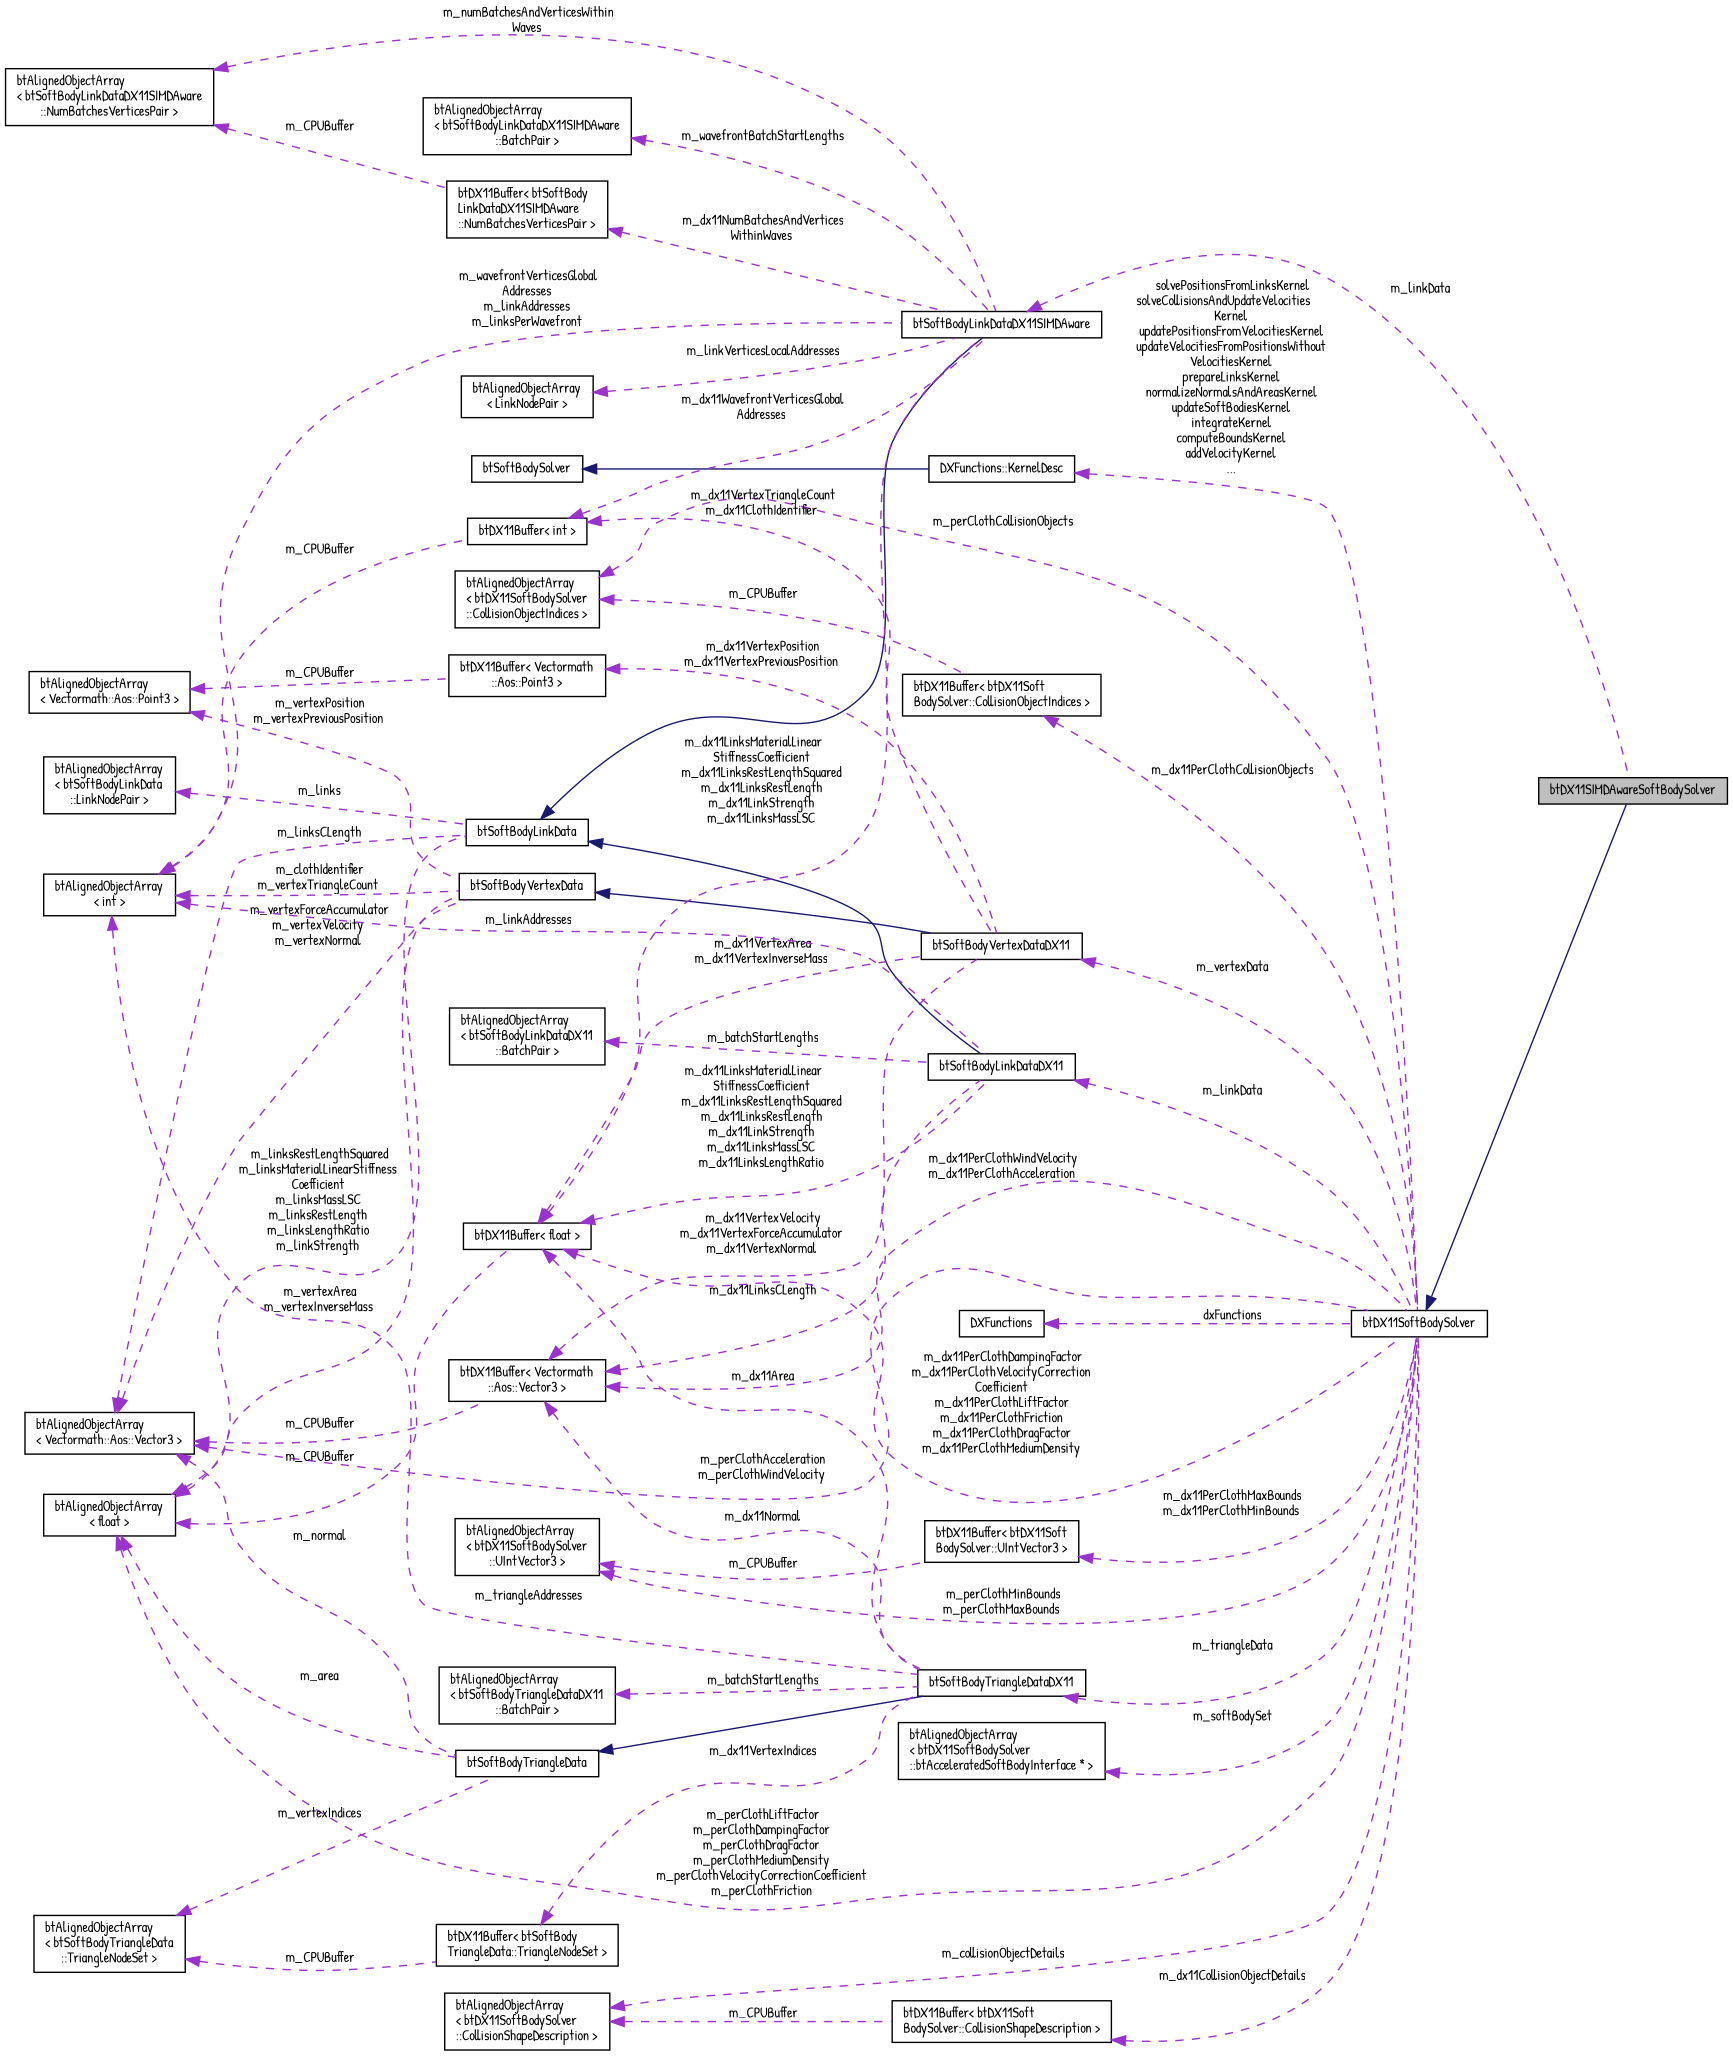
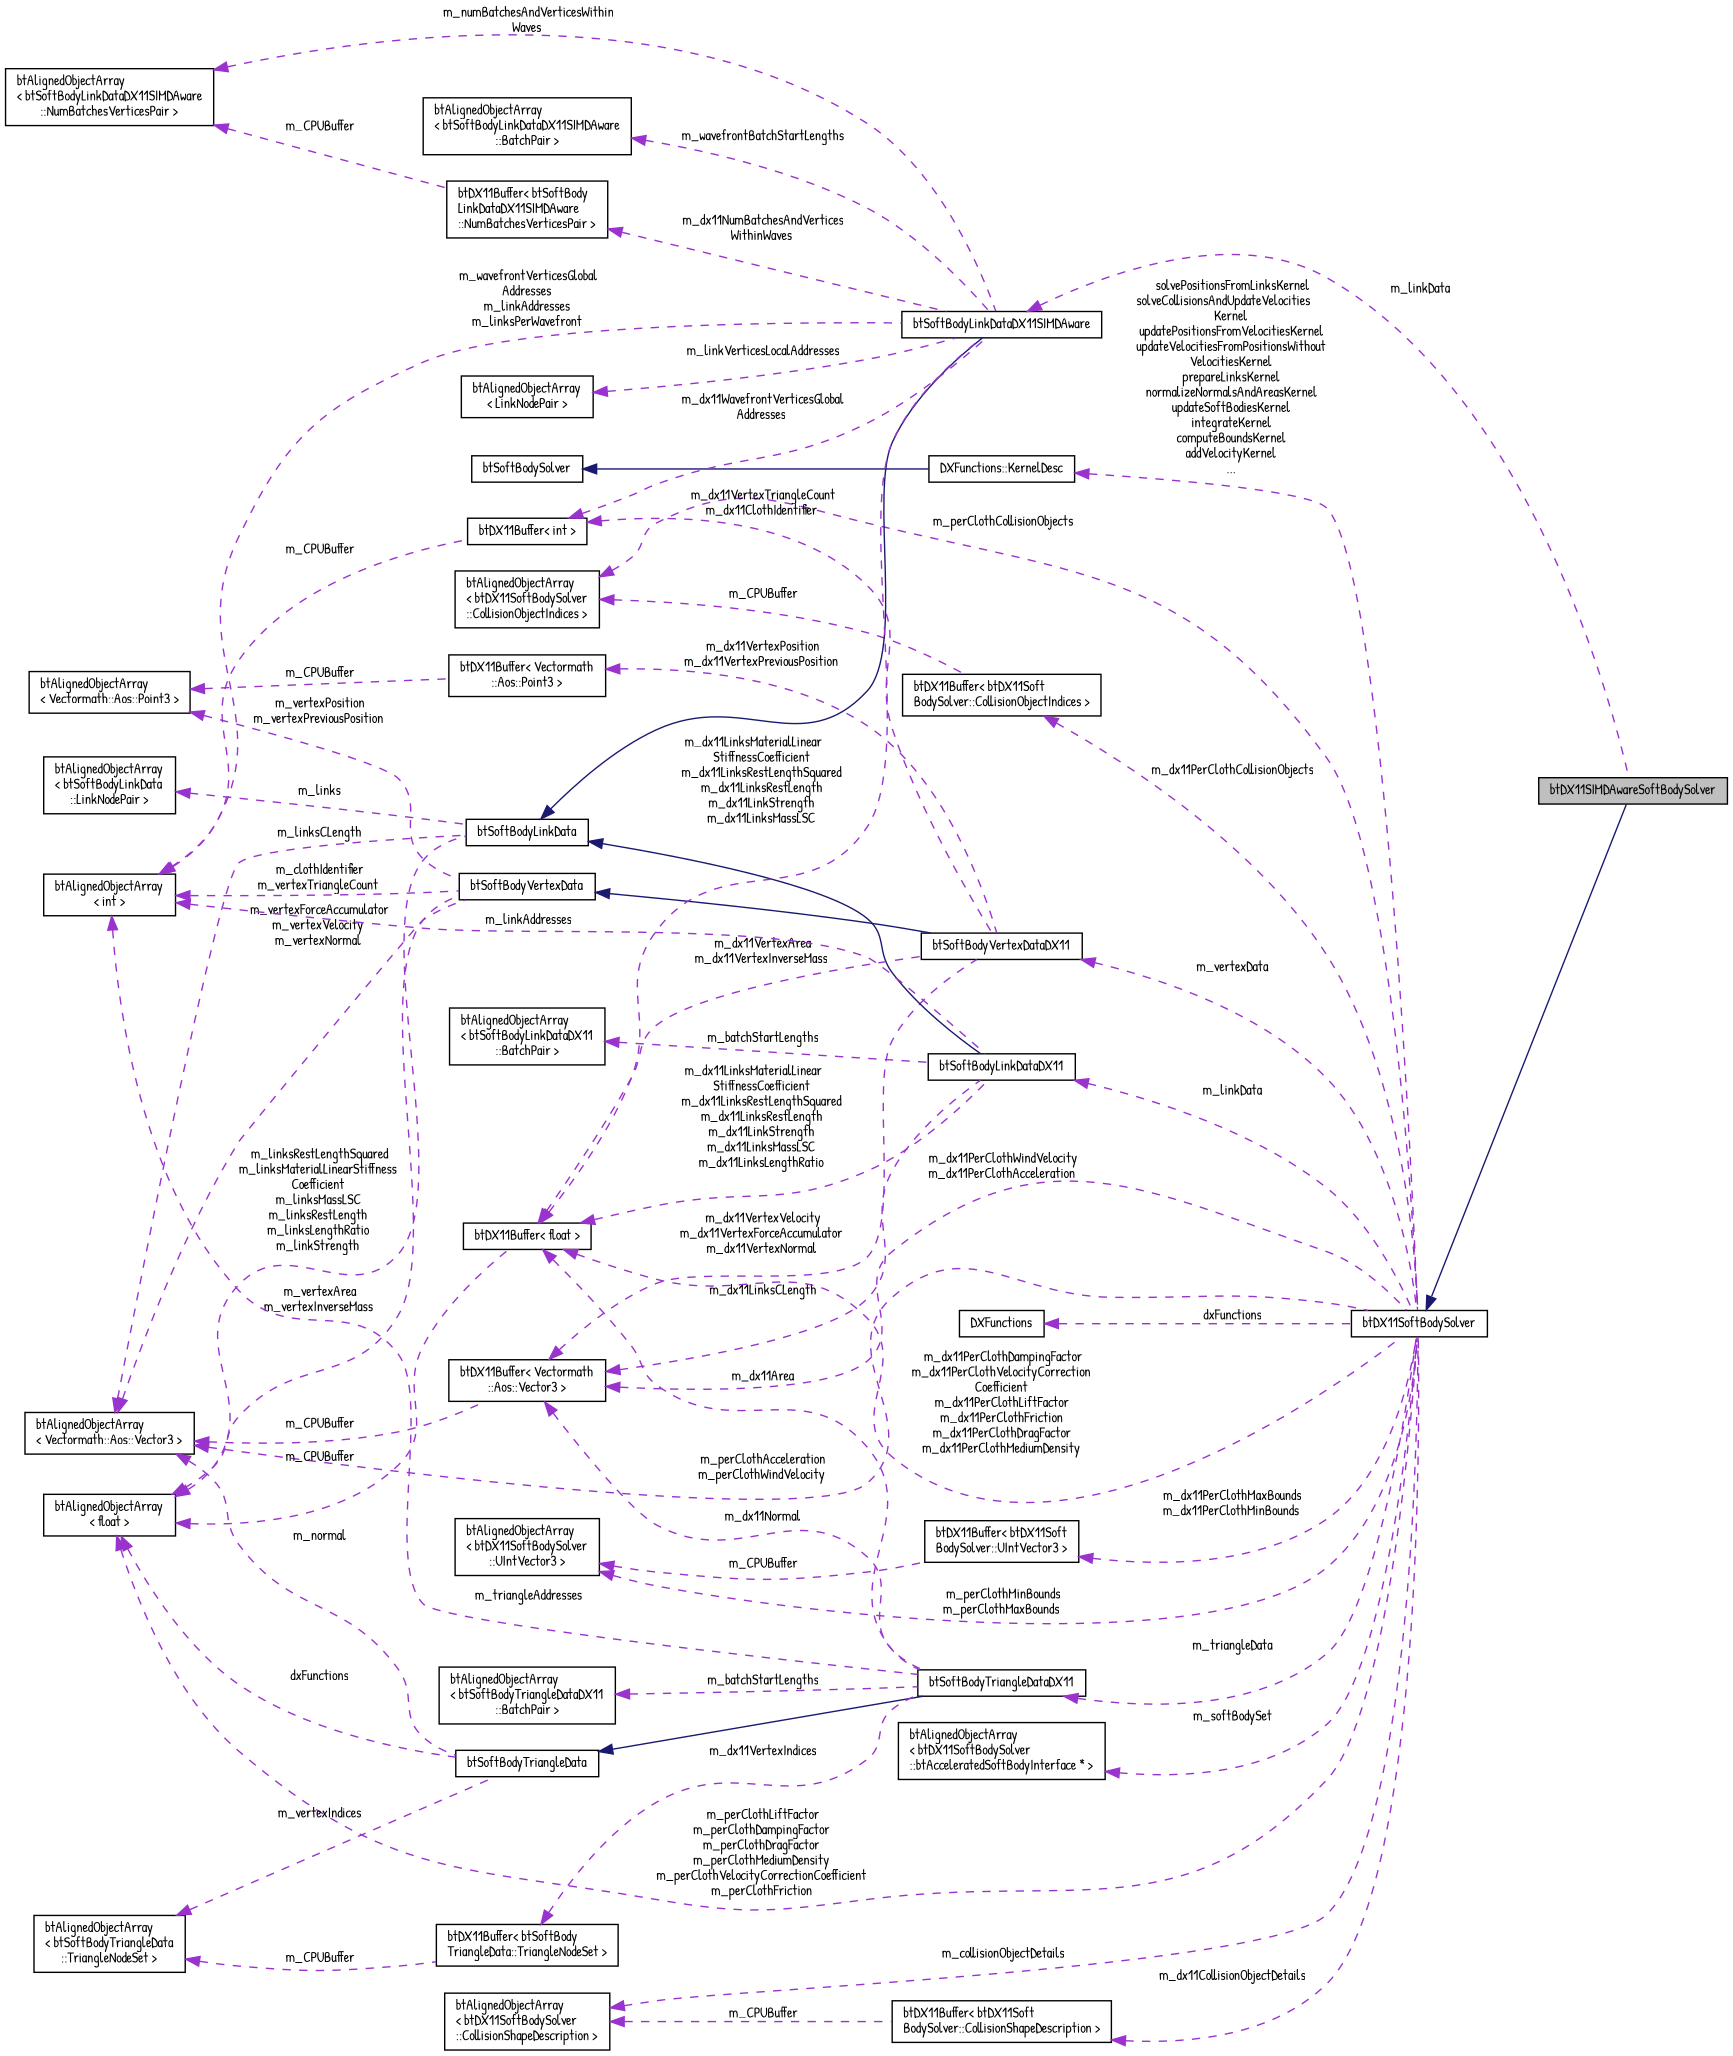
(318, 1677) -> (318, 1677)
